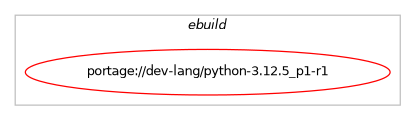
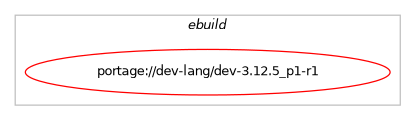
(208, 72) -> (208, 72)
